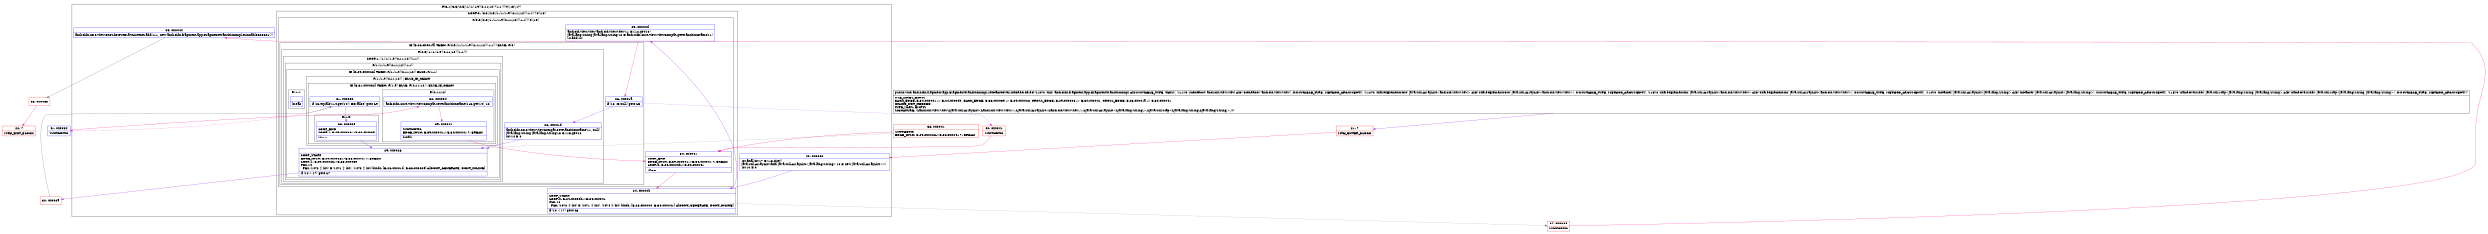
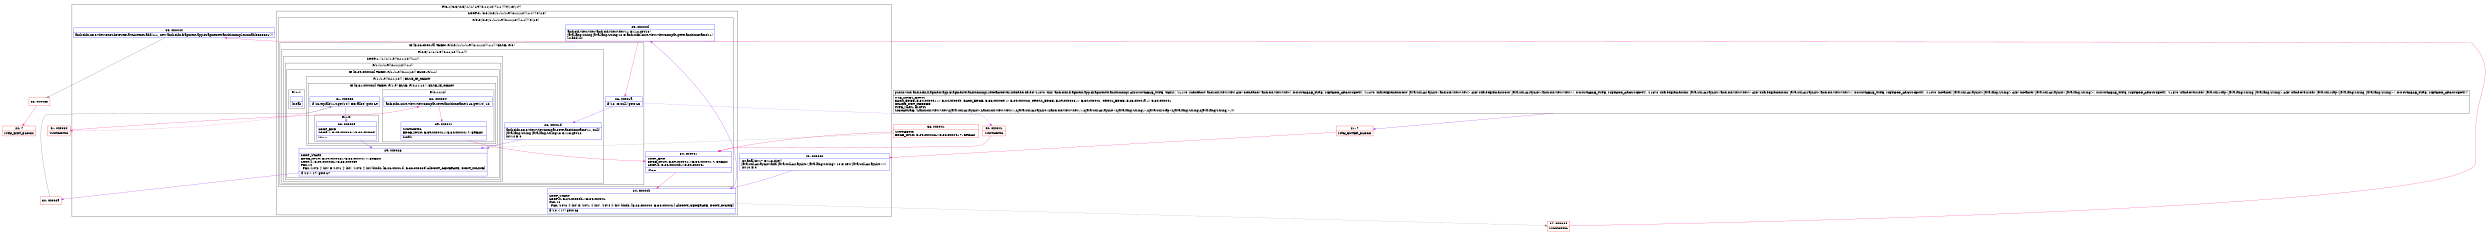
(59, 131) -> (59, 131)
